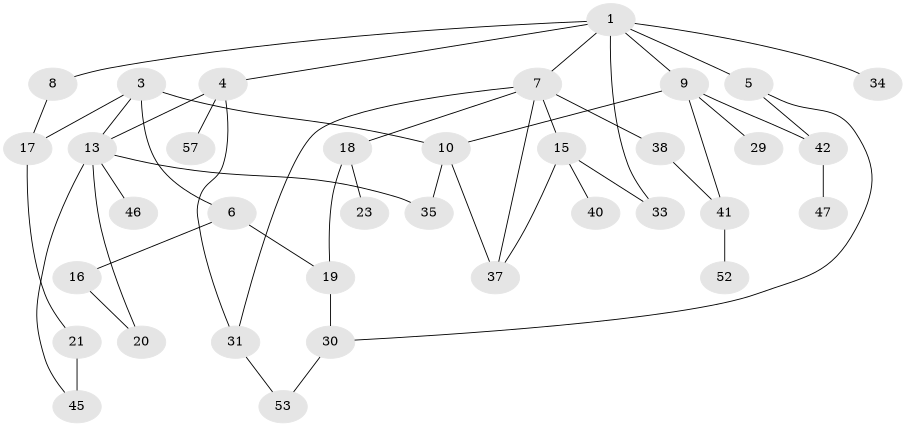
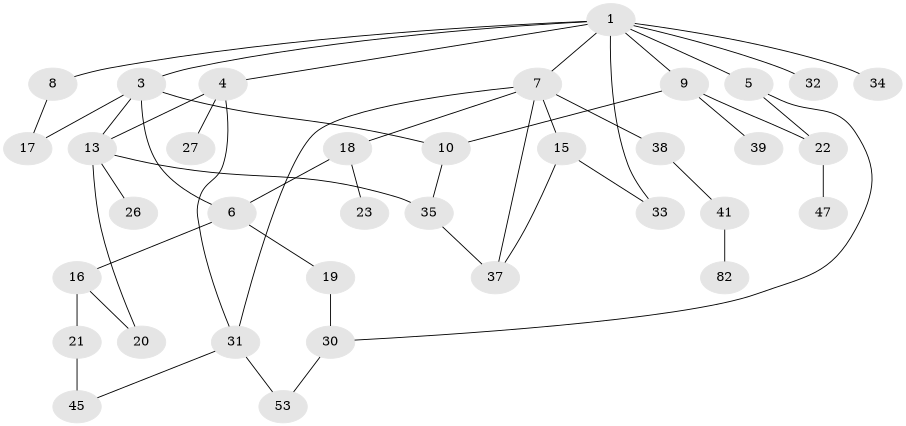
none -> (352, 42)
none -> (813, 84)
(191, 149) -> (191, 149)
(705, 149) -> none
(759, 149) -> (759, 149)
(823, 149) -> (823, 149)
(330, 212) -> (276, 188)
(133, 213) -> (133, 213)
(471, 213) -> (462, 245)
(596, 213) -> none
(33, 250) -> (77, 310)
(44, 266) -> (156, 374)
(725, 278) -> (725, 278)
